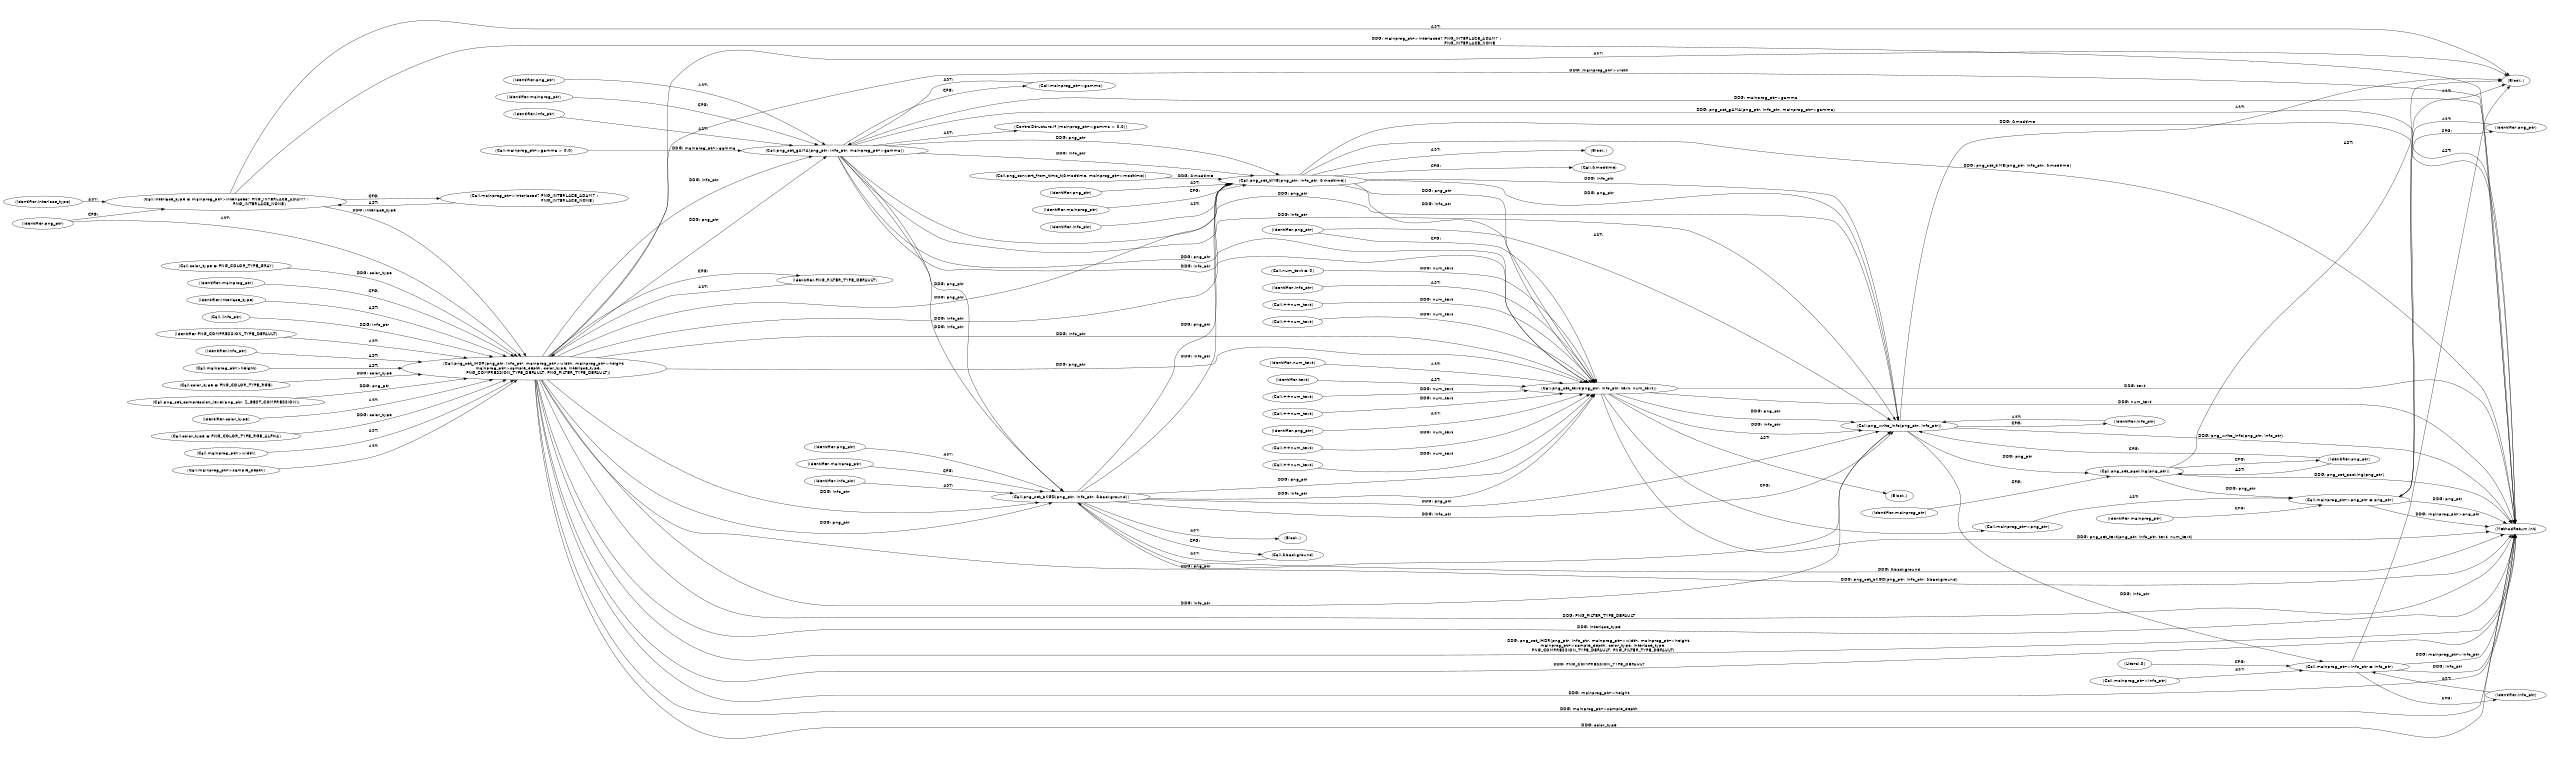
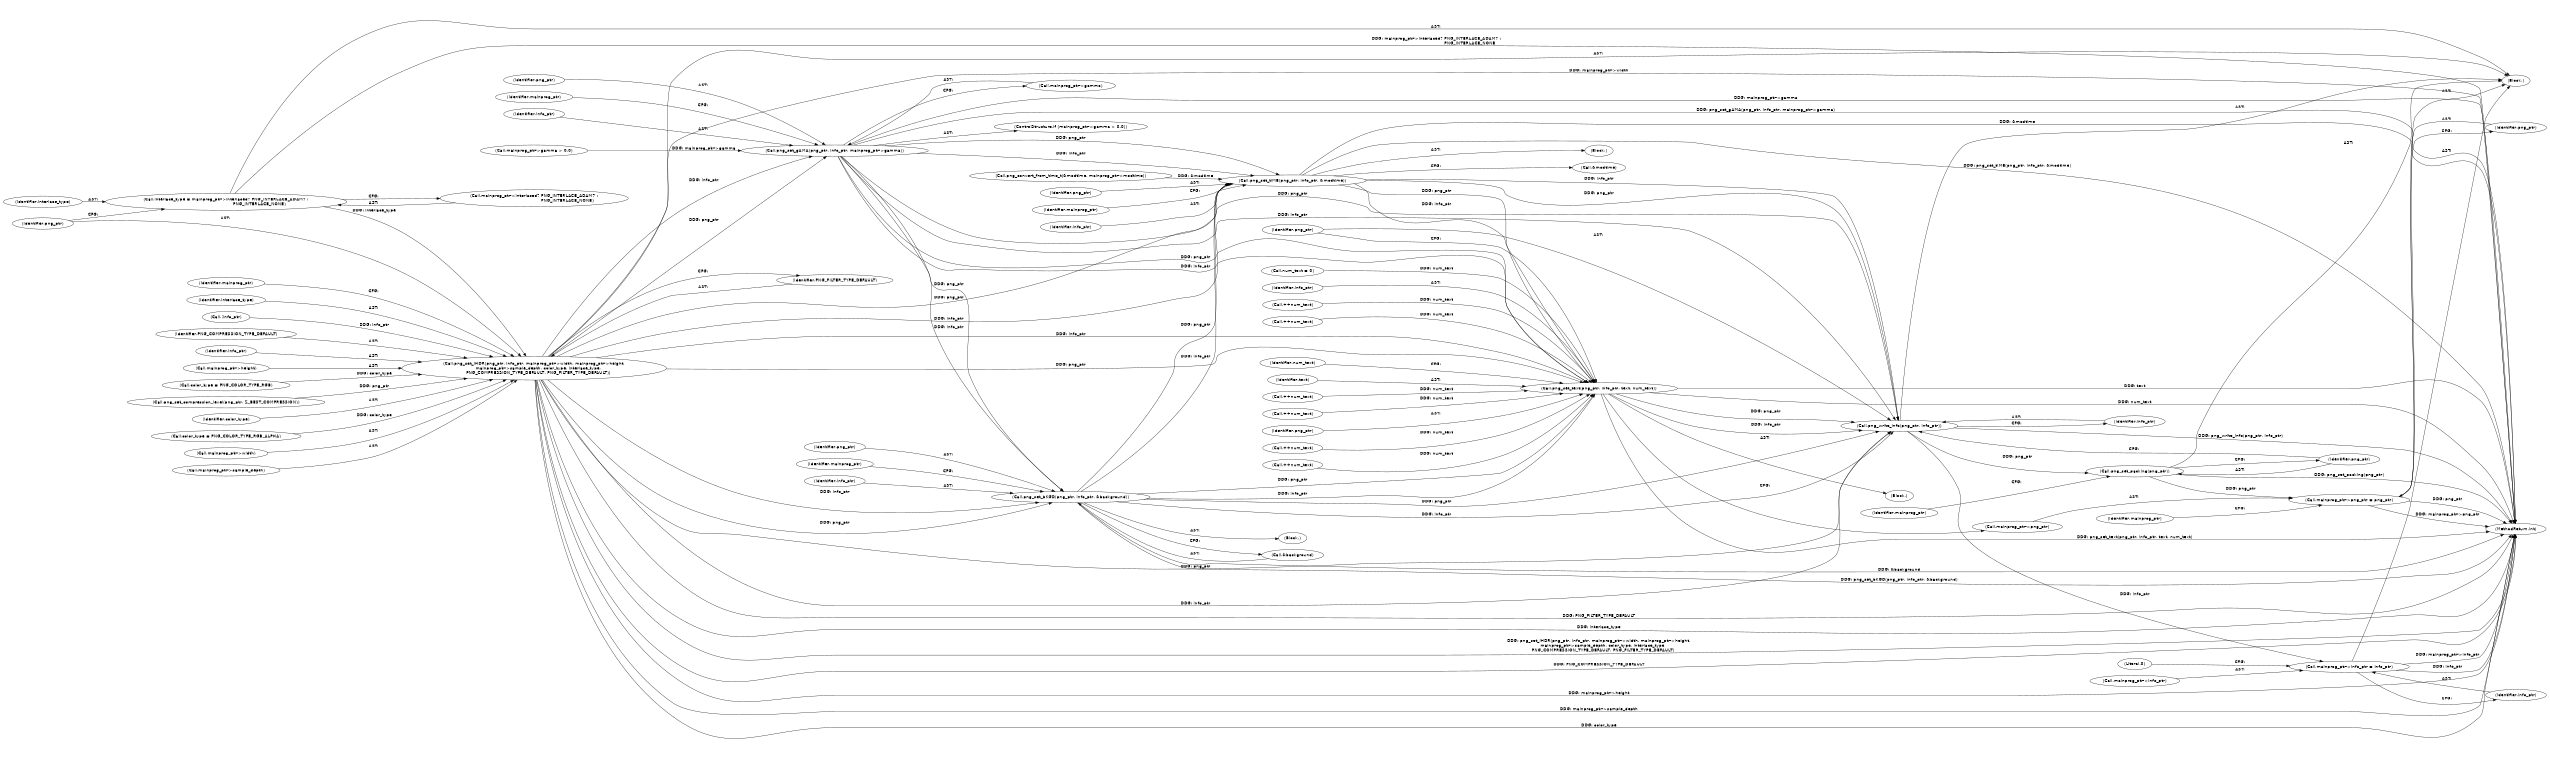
(226, 266) -> none
(1437, 364) -> (1437, 364)
